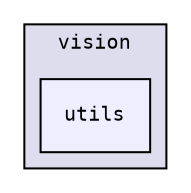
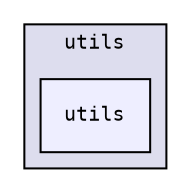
(95, 44) -> (95, 44)
